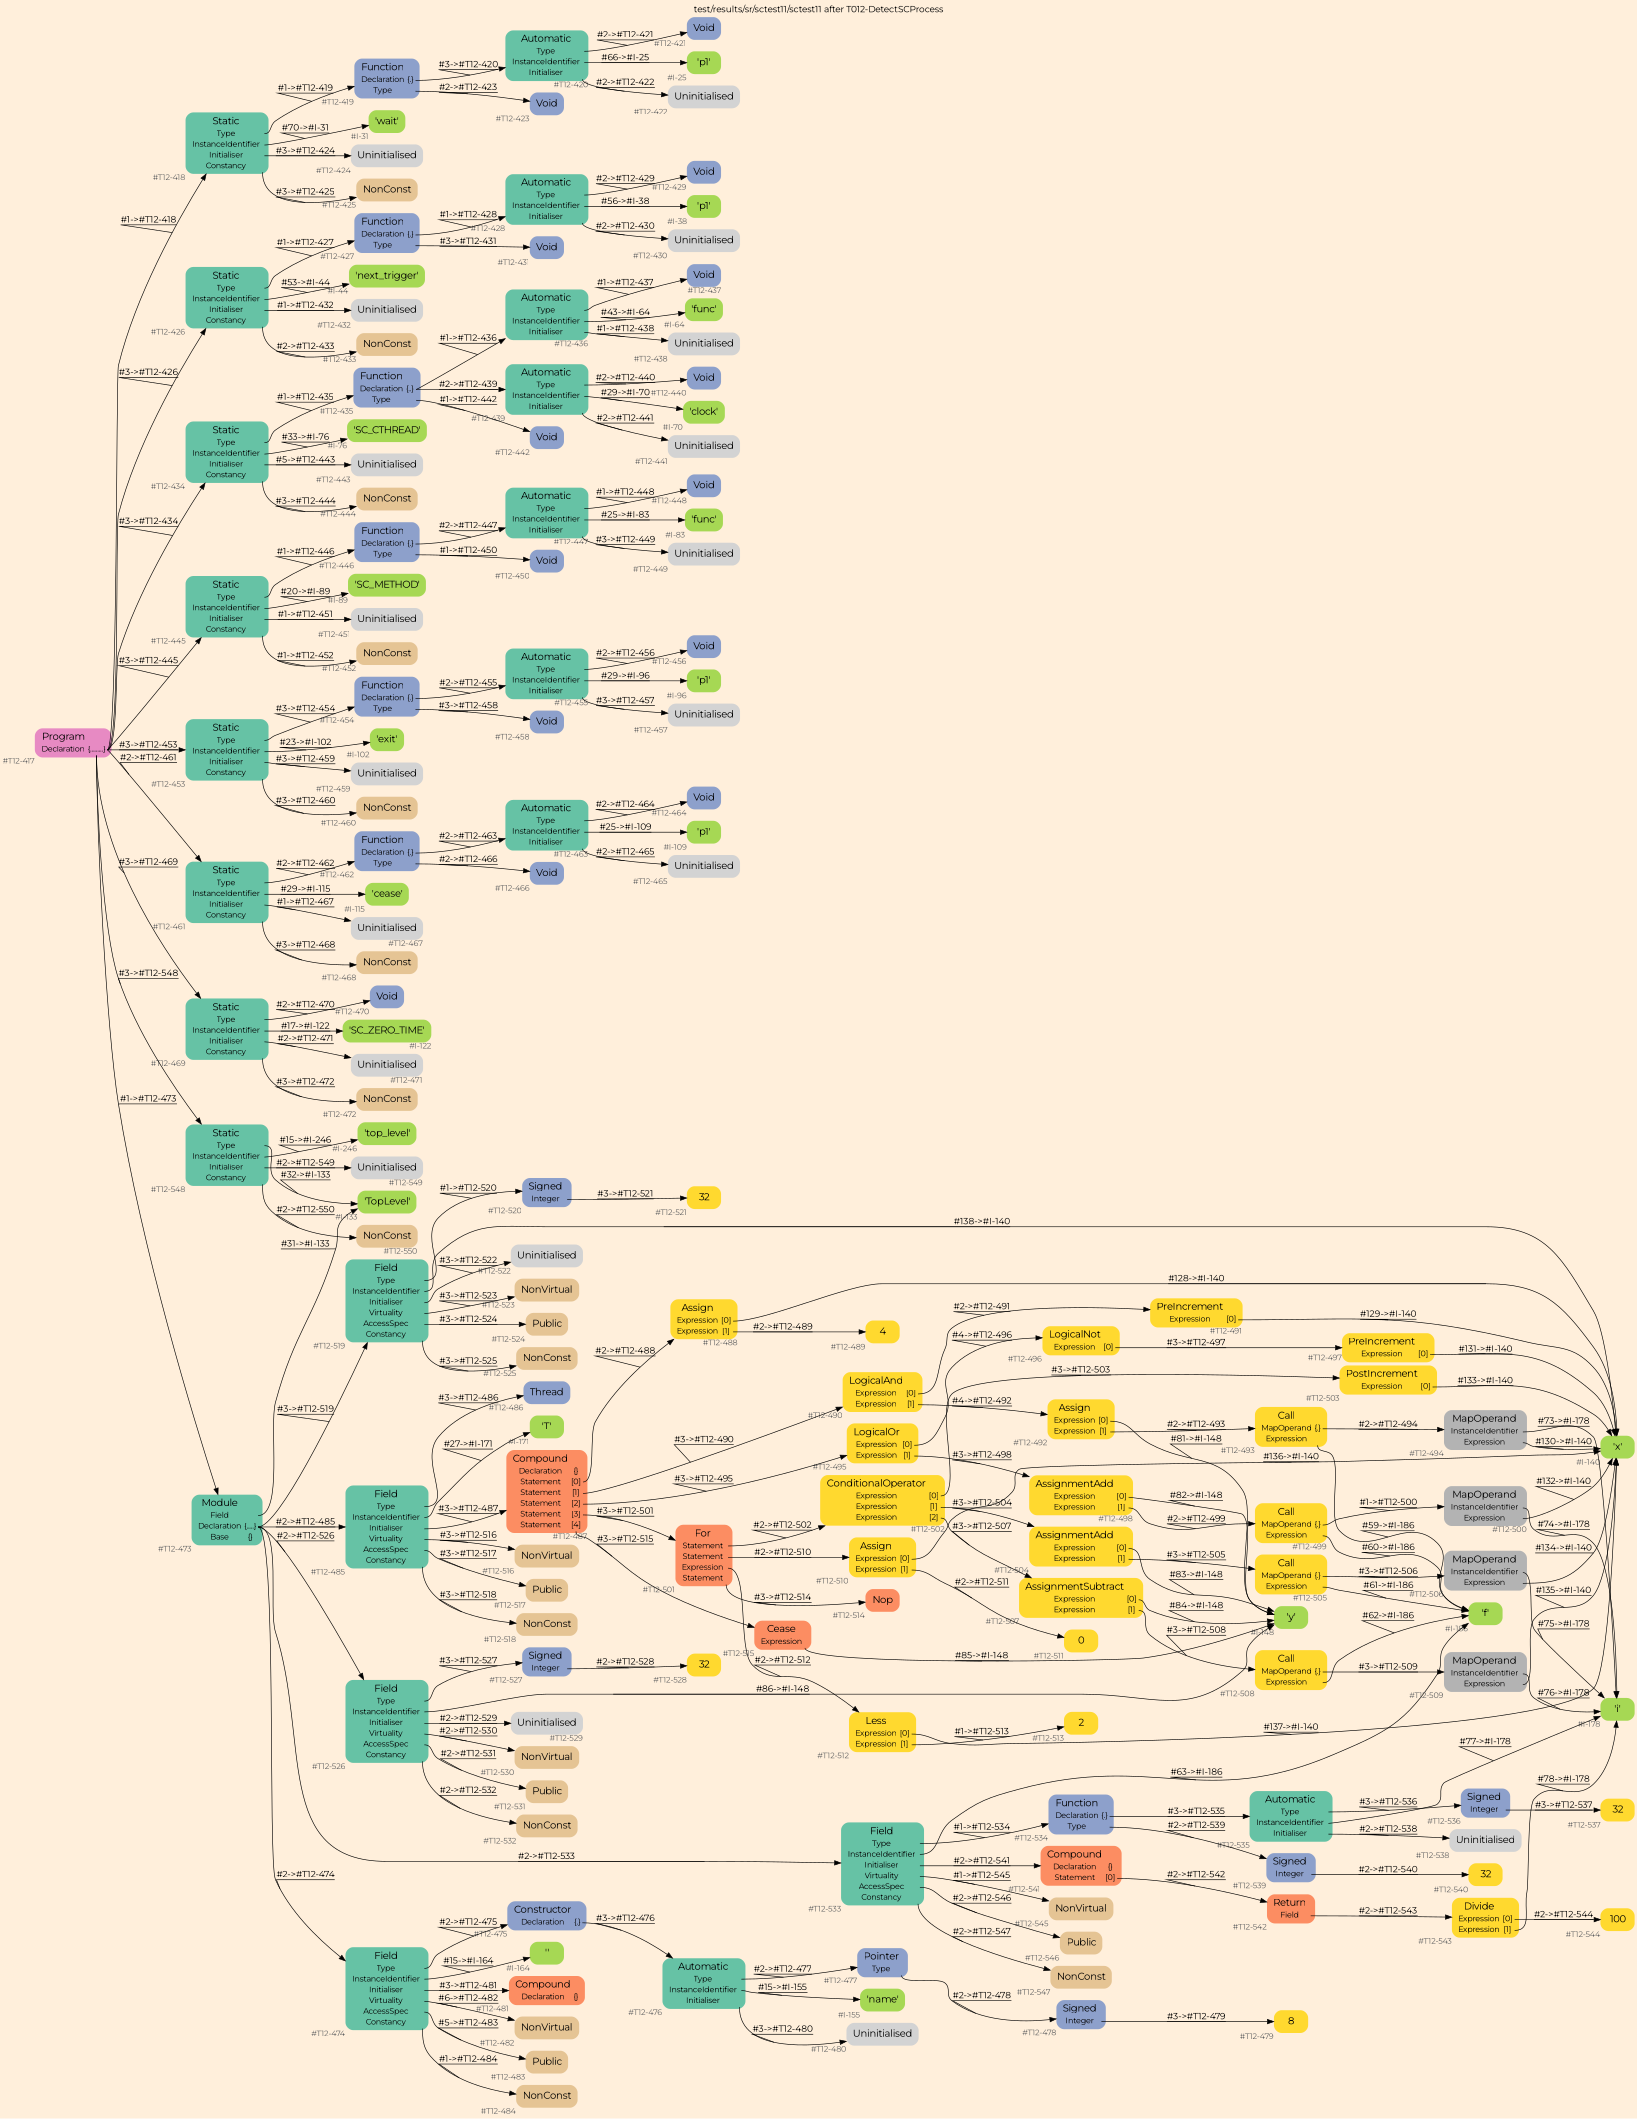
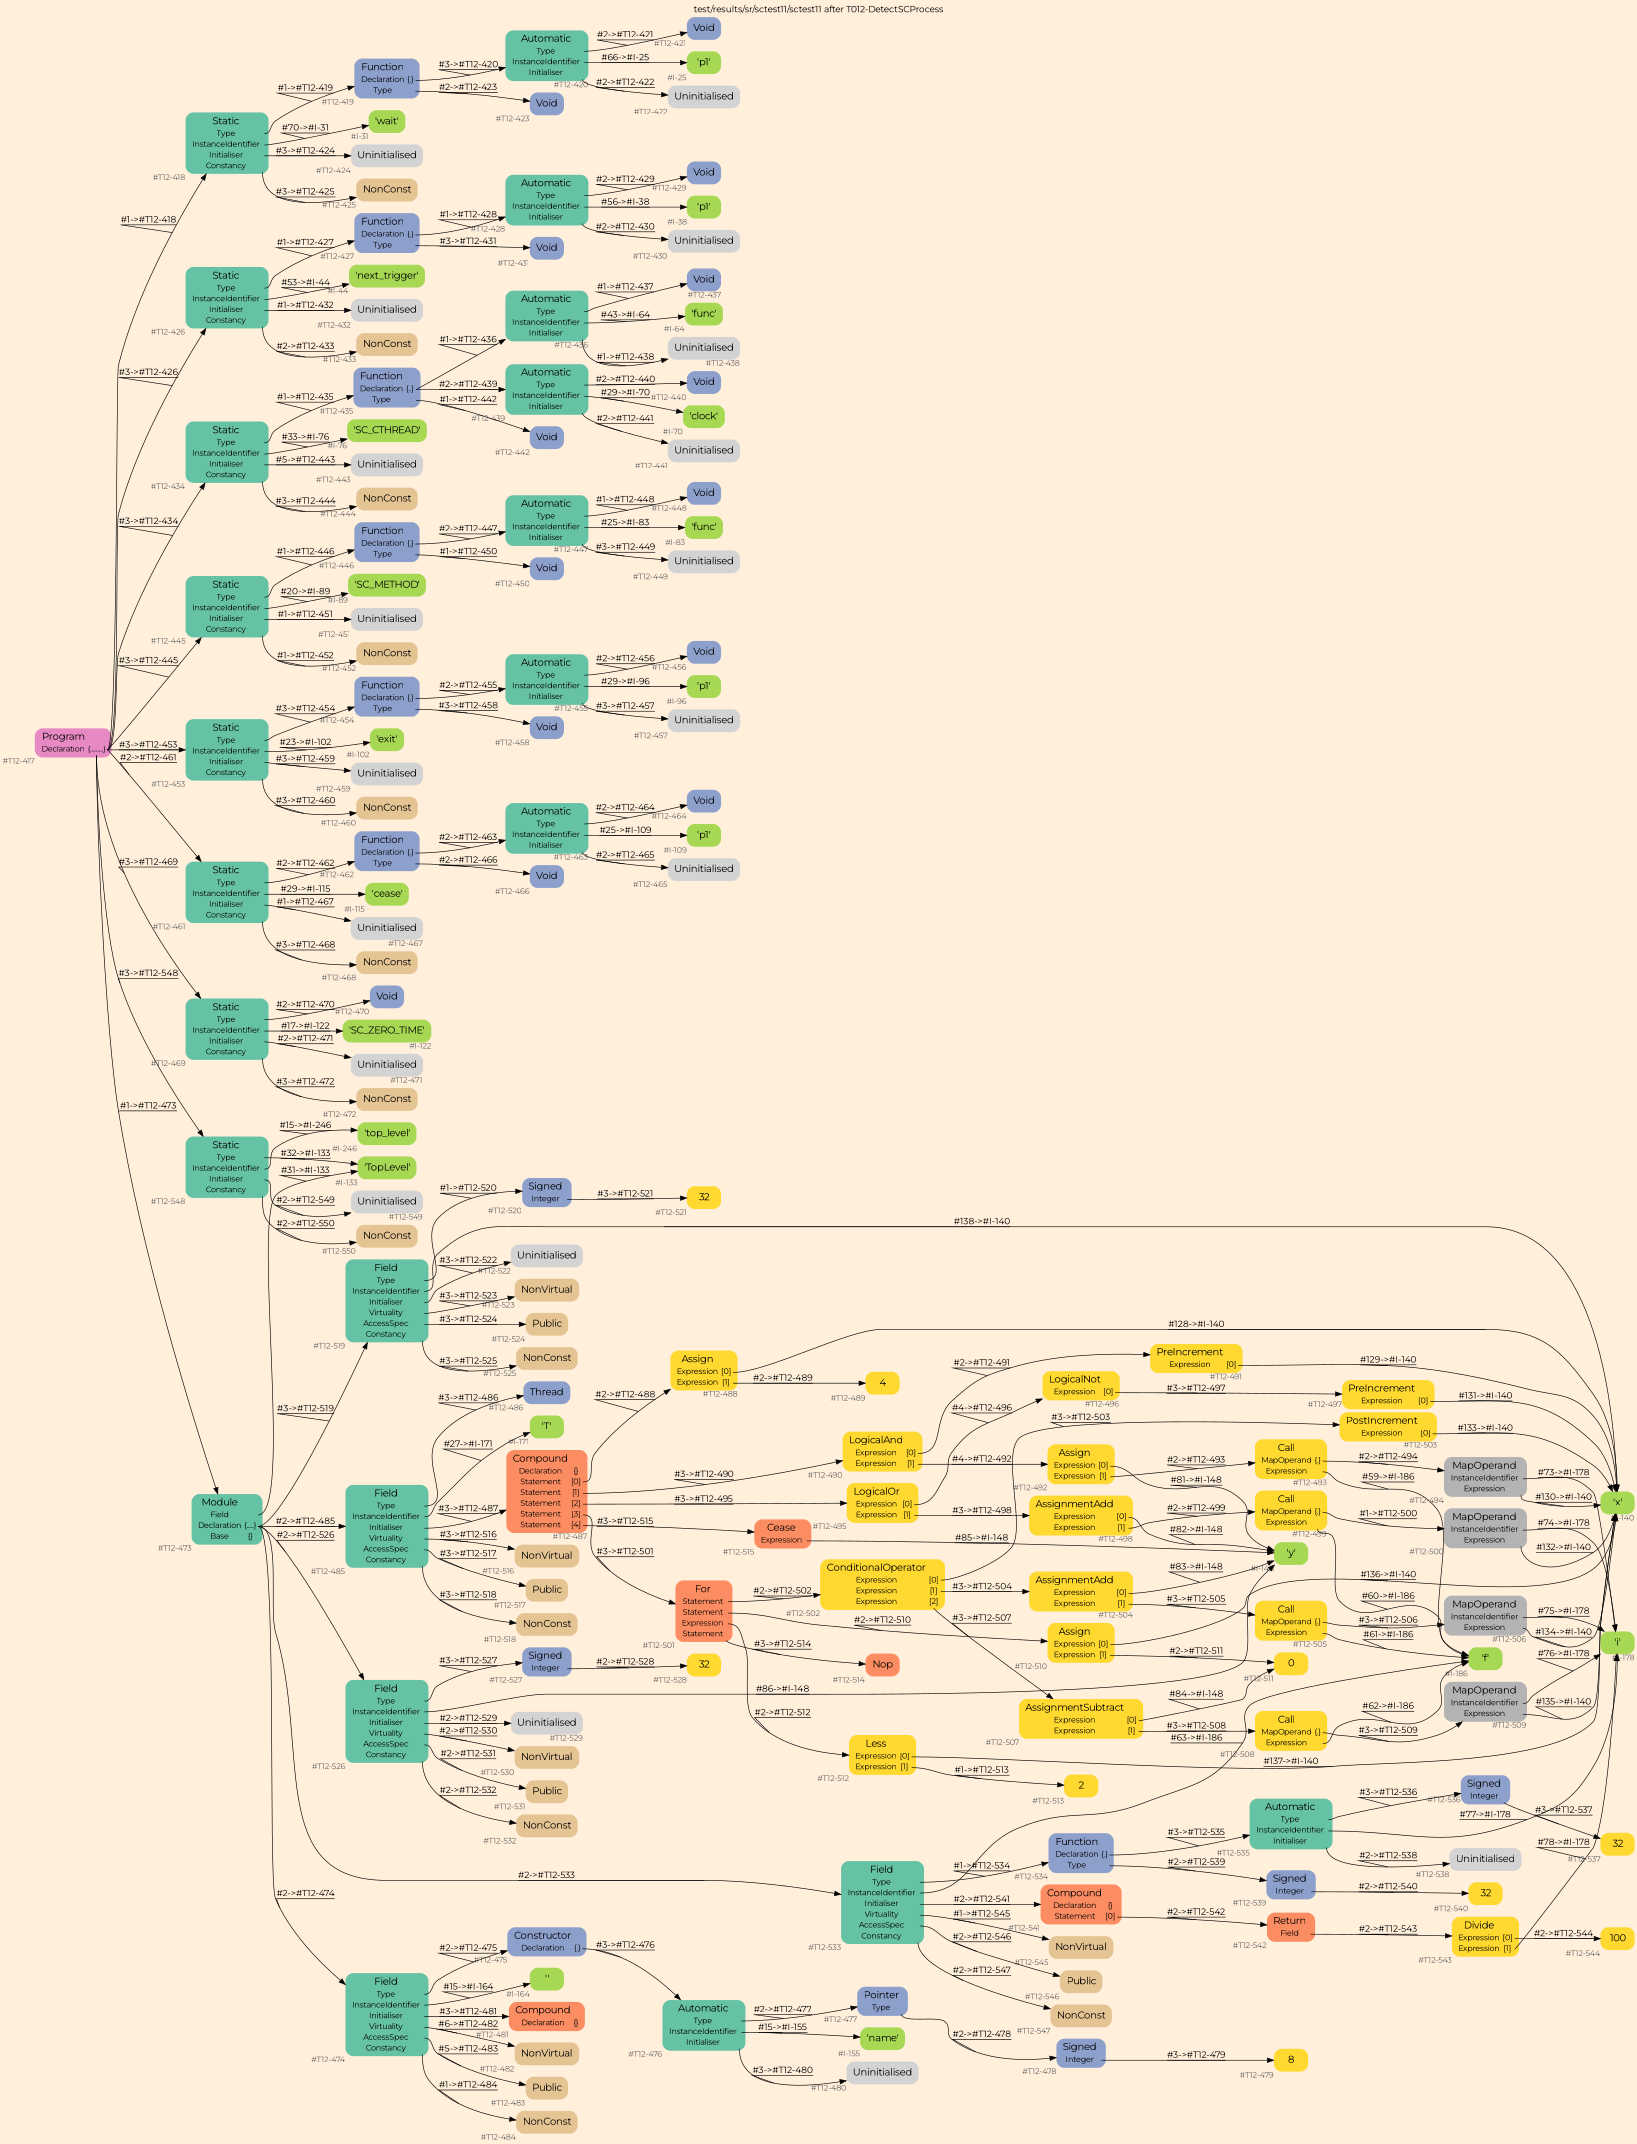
(1200, 1622) -> (1210, 1707)
